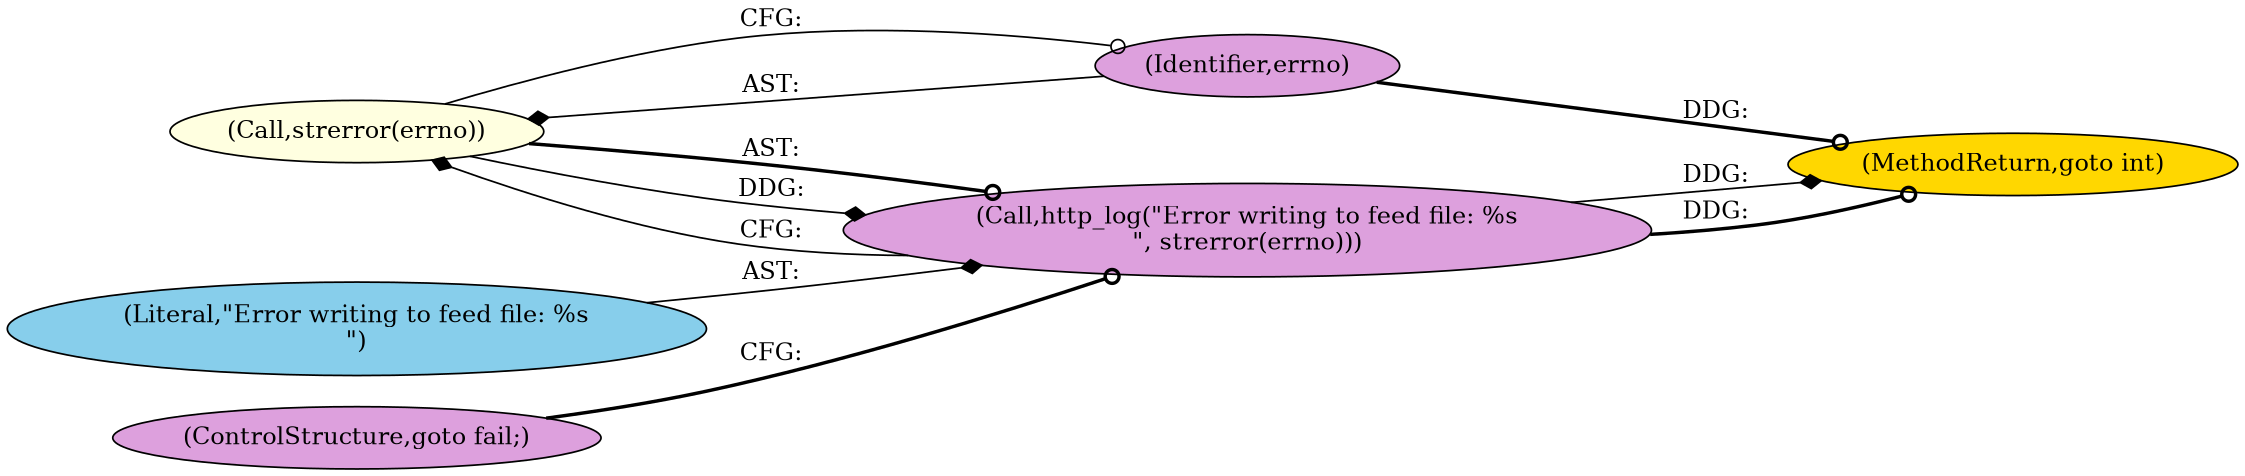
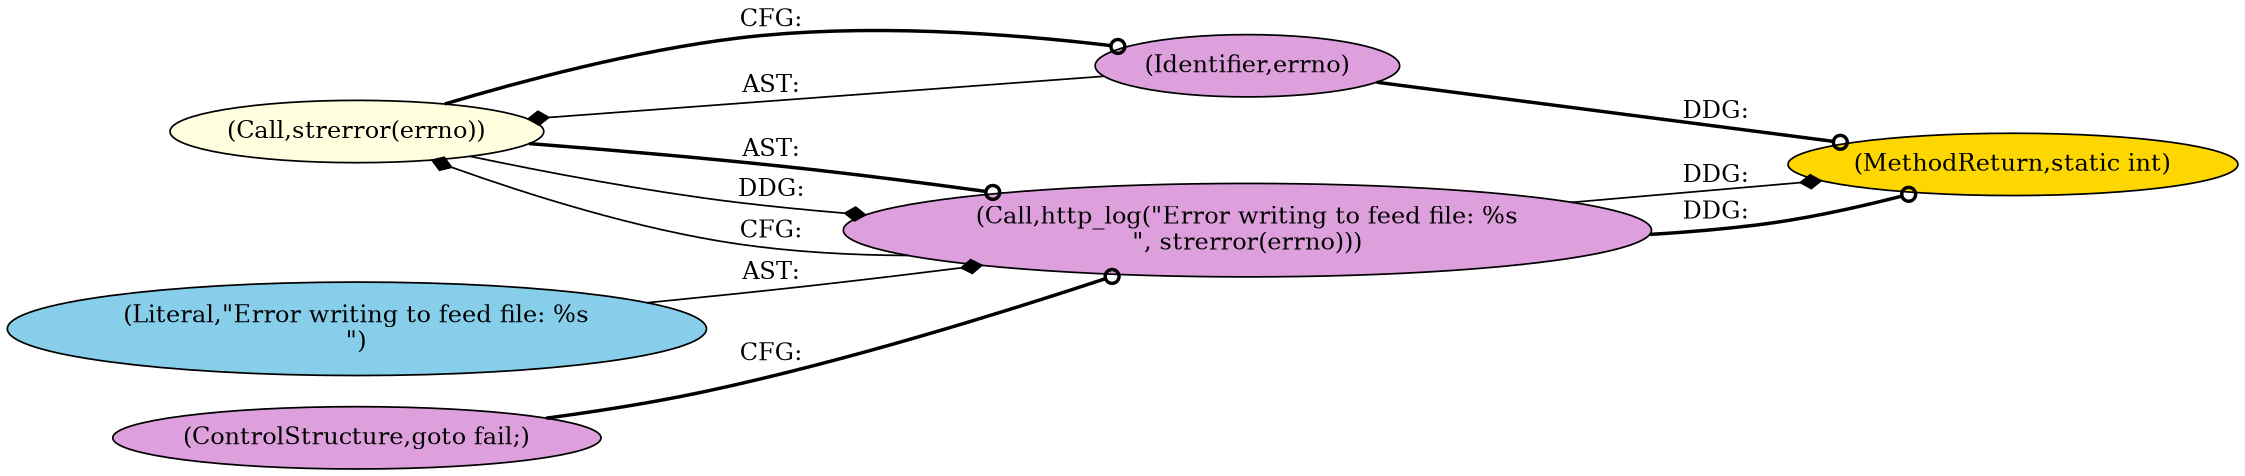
(774, 35) -> (774, 35)
(2013, 164) -> (2013, 164)
